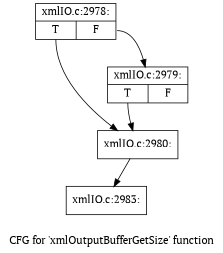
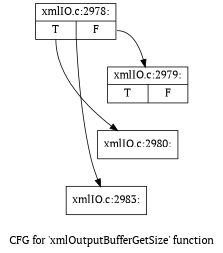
(129, 113) -> none
(124, 169) -> (82, 110)
